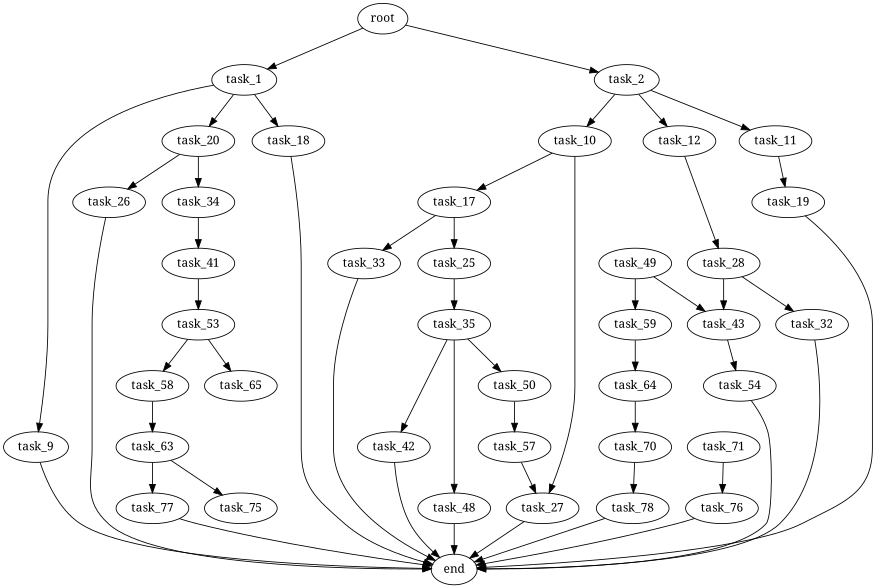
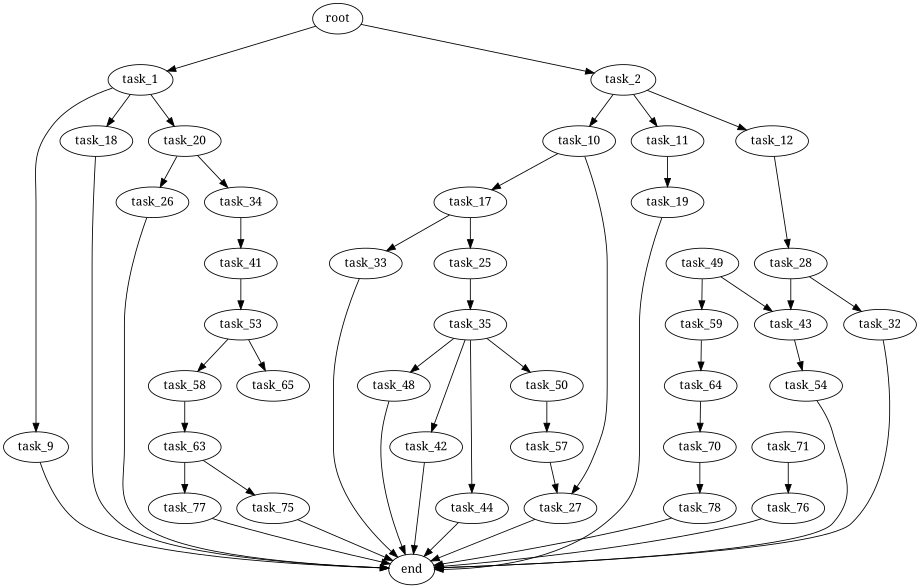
none -> (472, 508)
none -> (341, 538)
